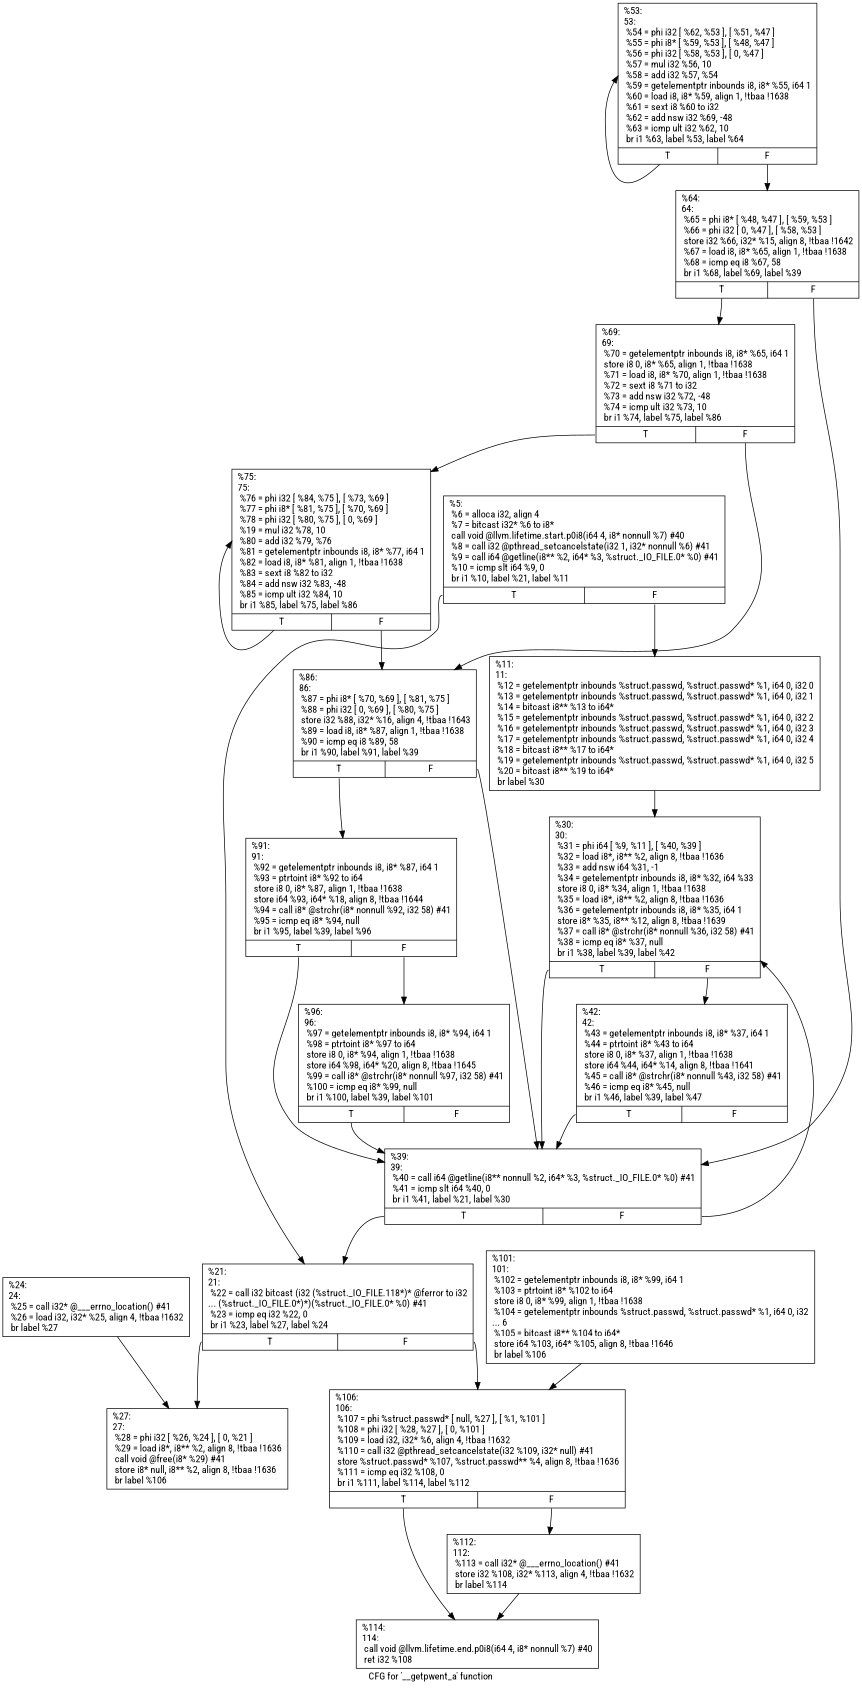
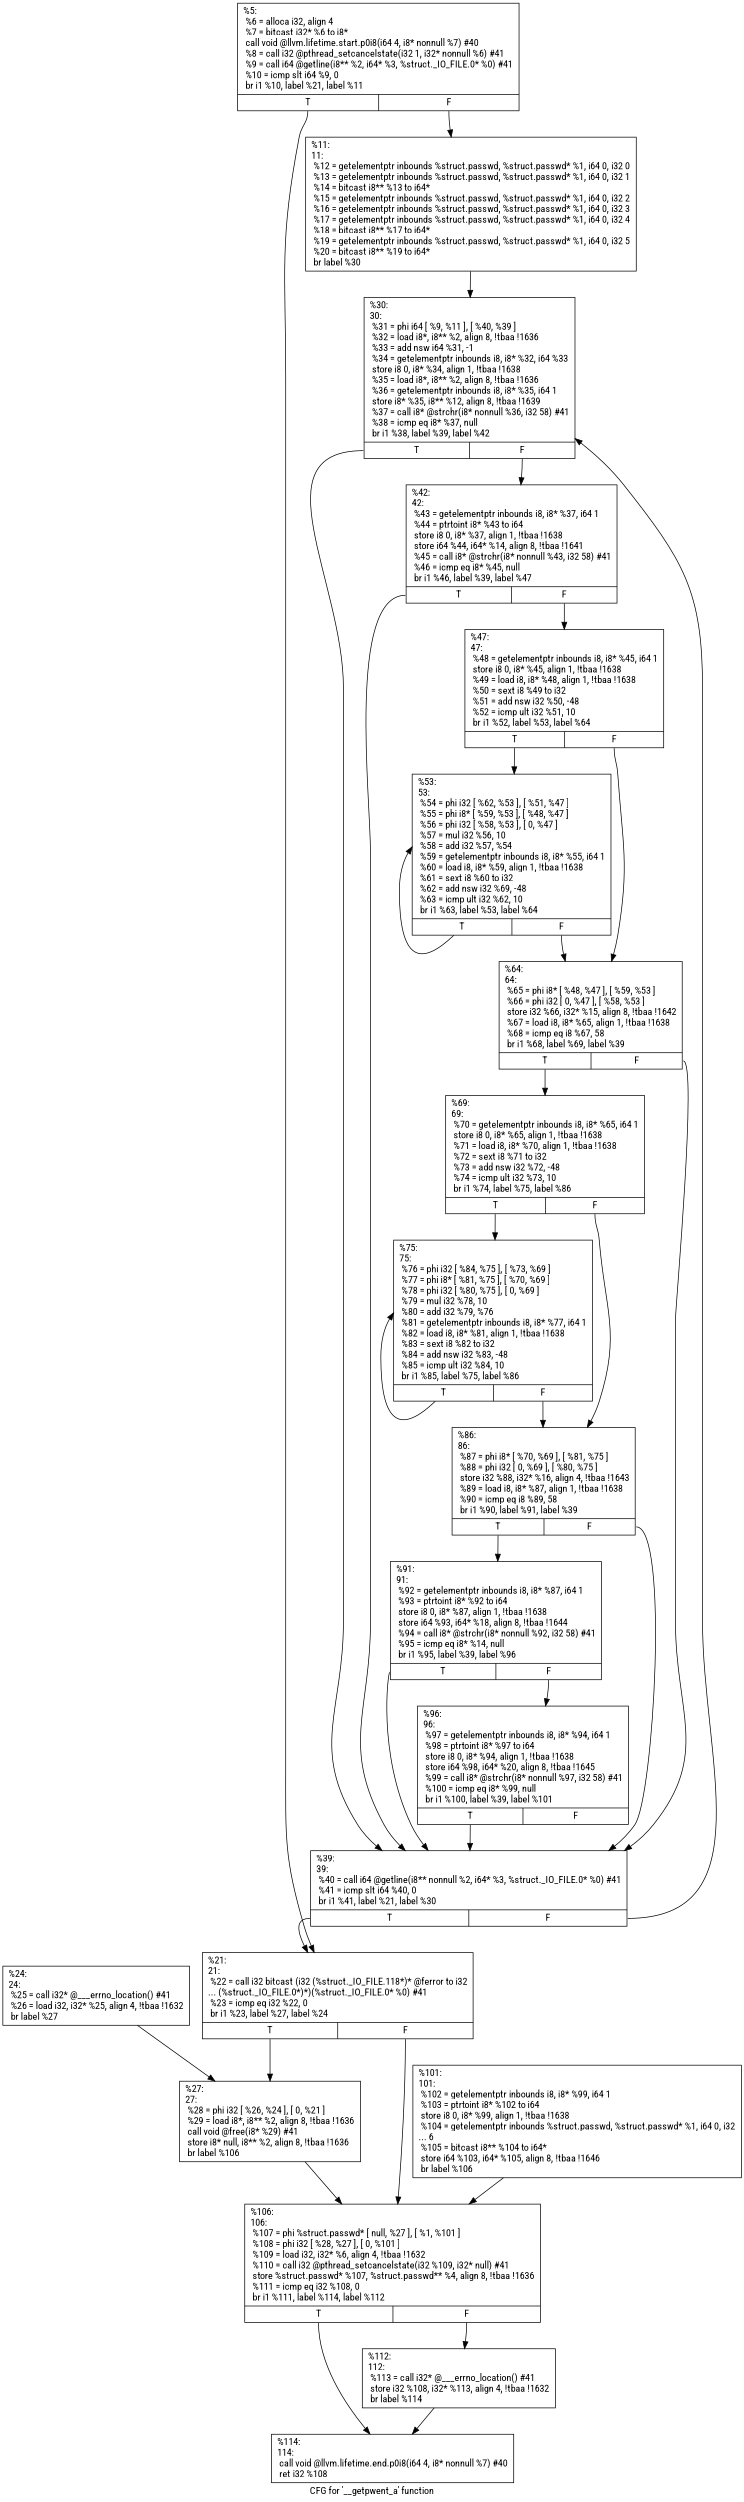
(282, 530) -> (444, 1301)
none -> (564, 689)
(306, 921) -> (450, 1644)
none -> (321, 2180)
